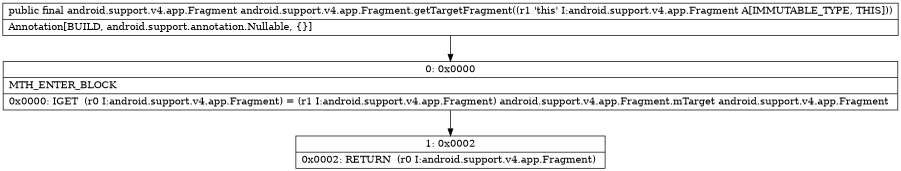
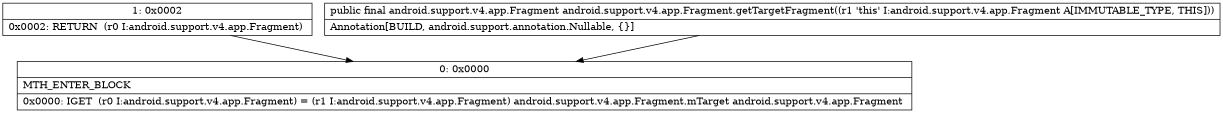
(450, 119) -> (288, 48)
